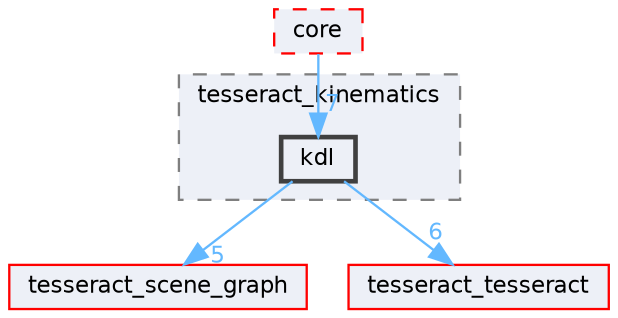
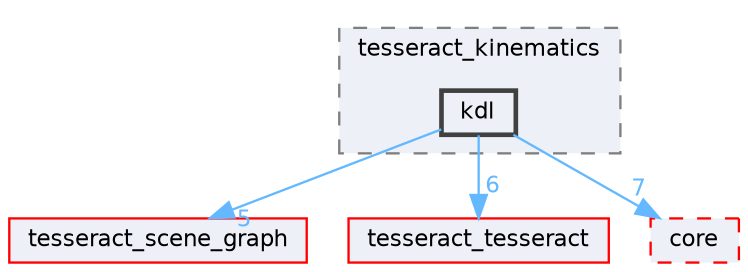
(318, 90) -> (576, 171)
